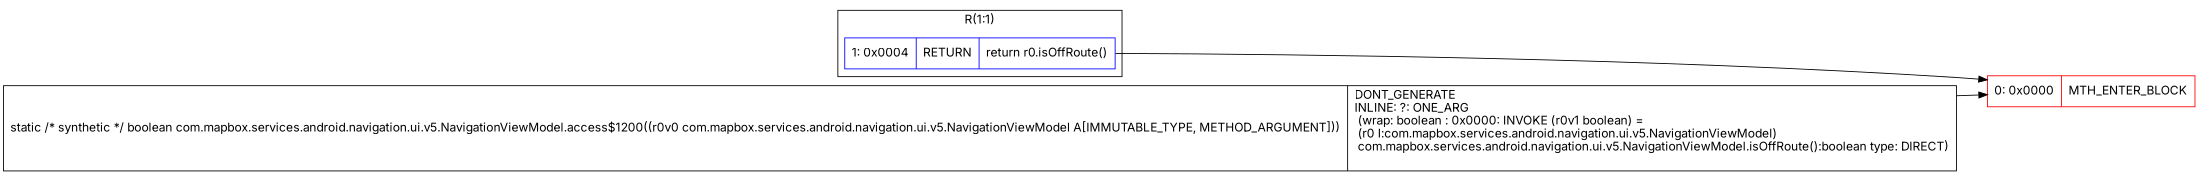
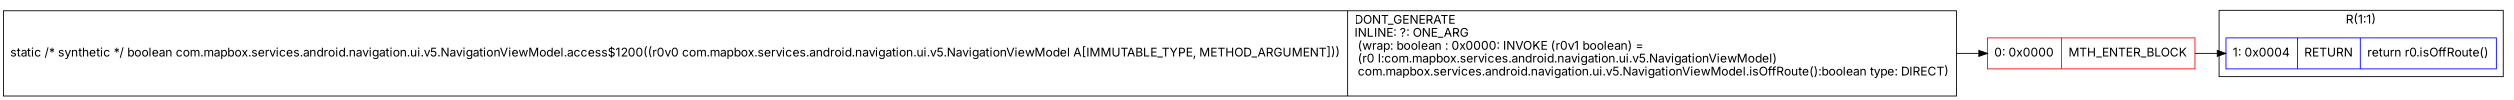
(1547, 60) -> (2206, 53)
